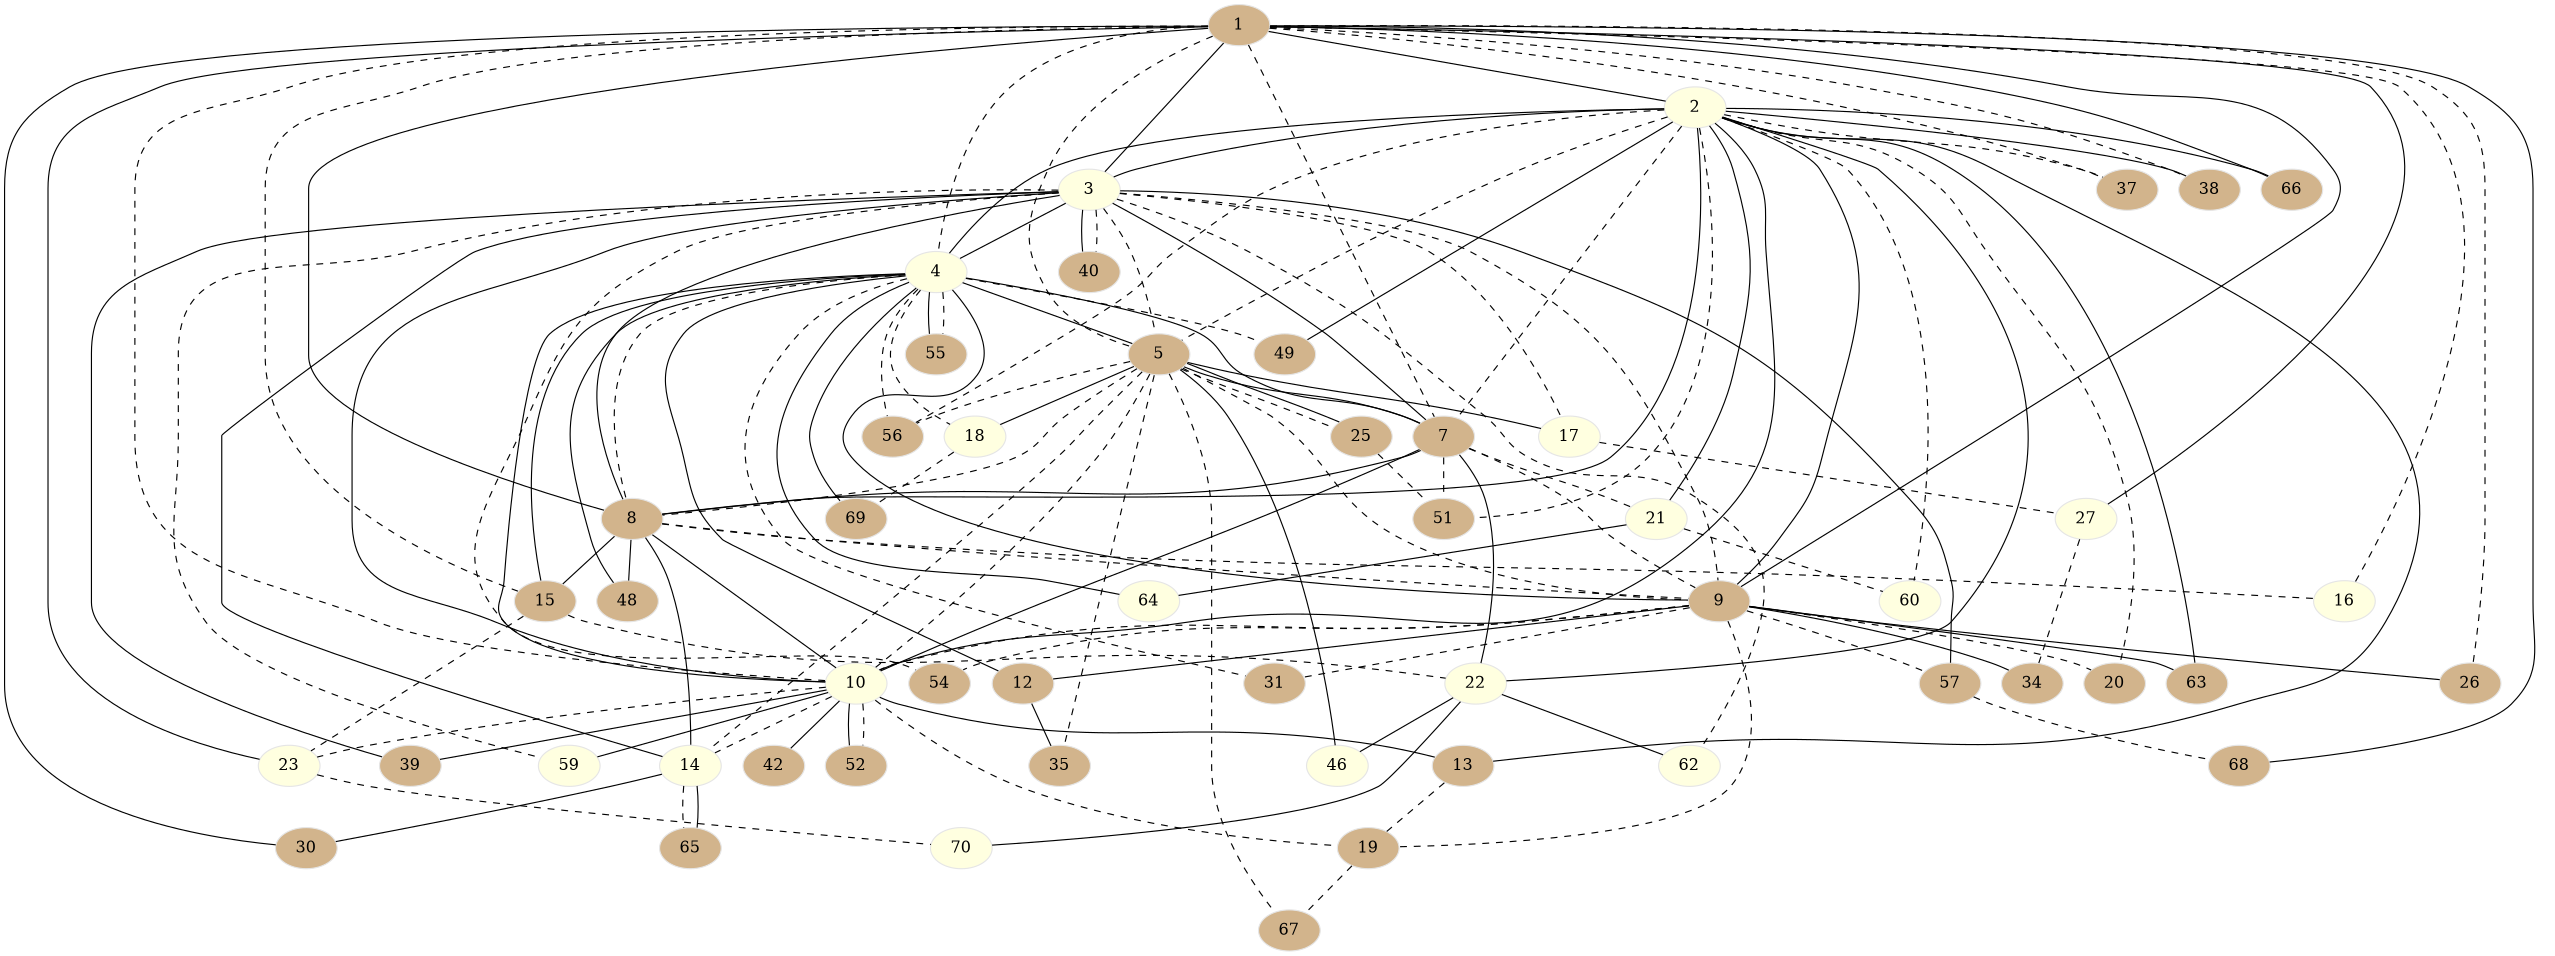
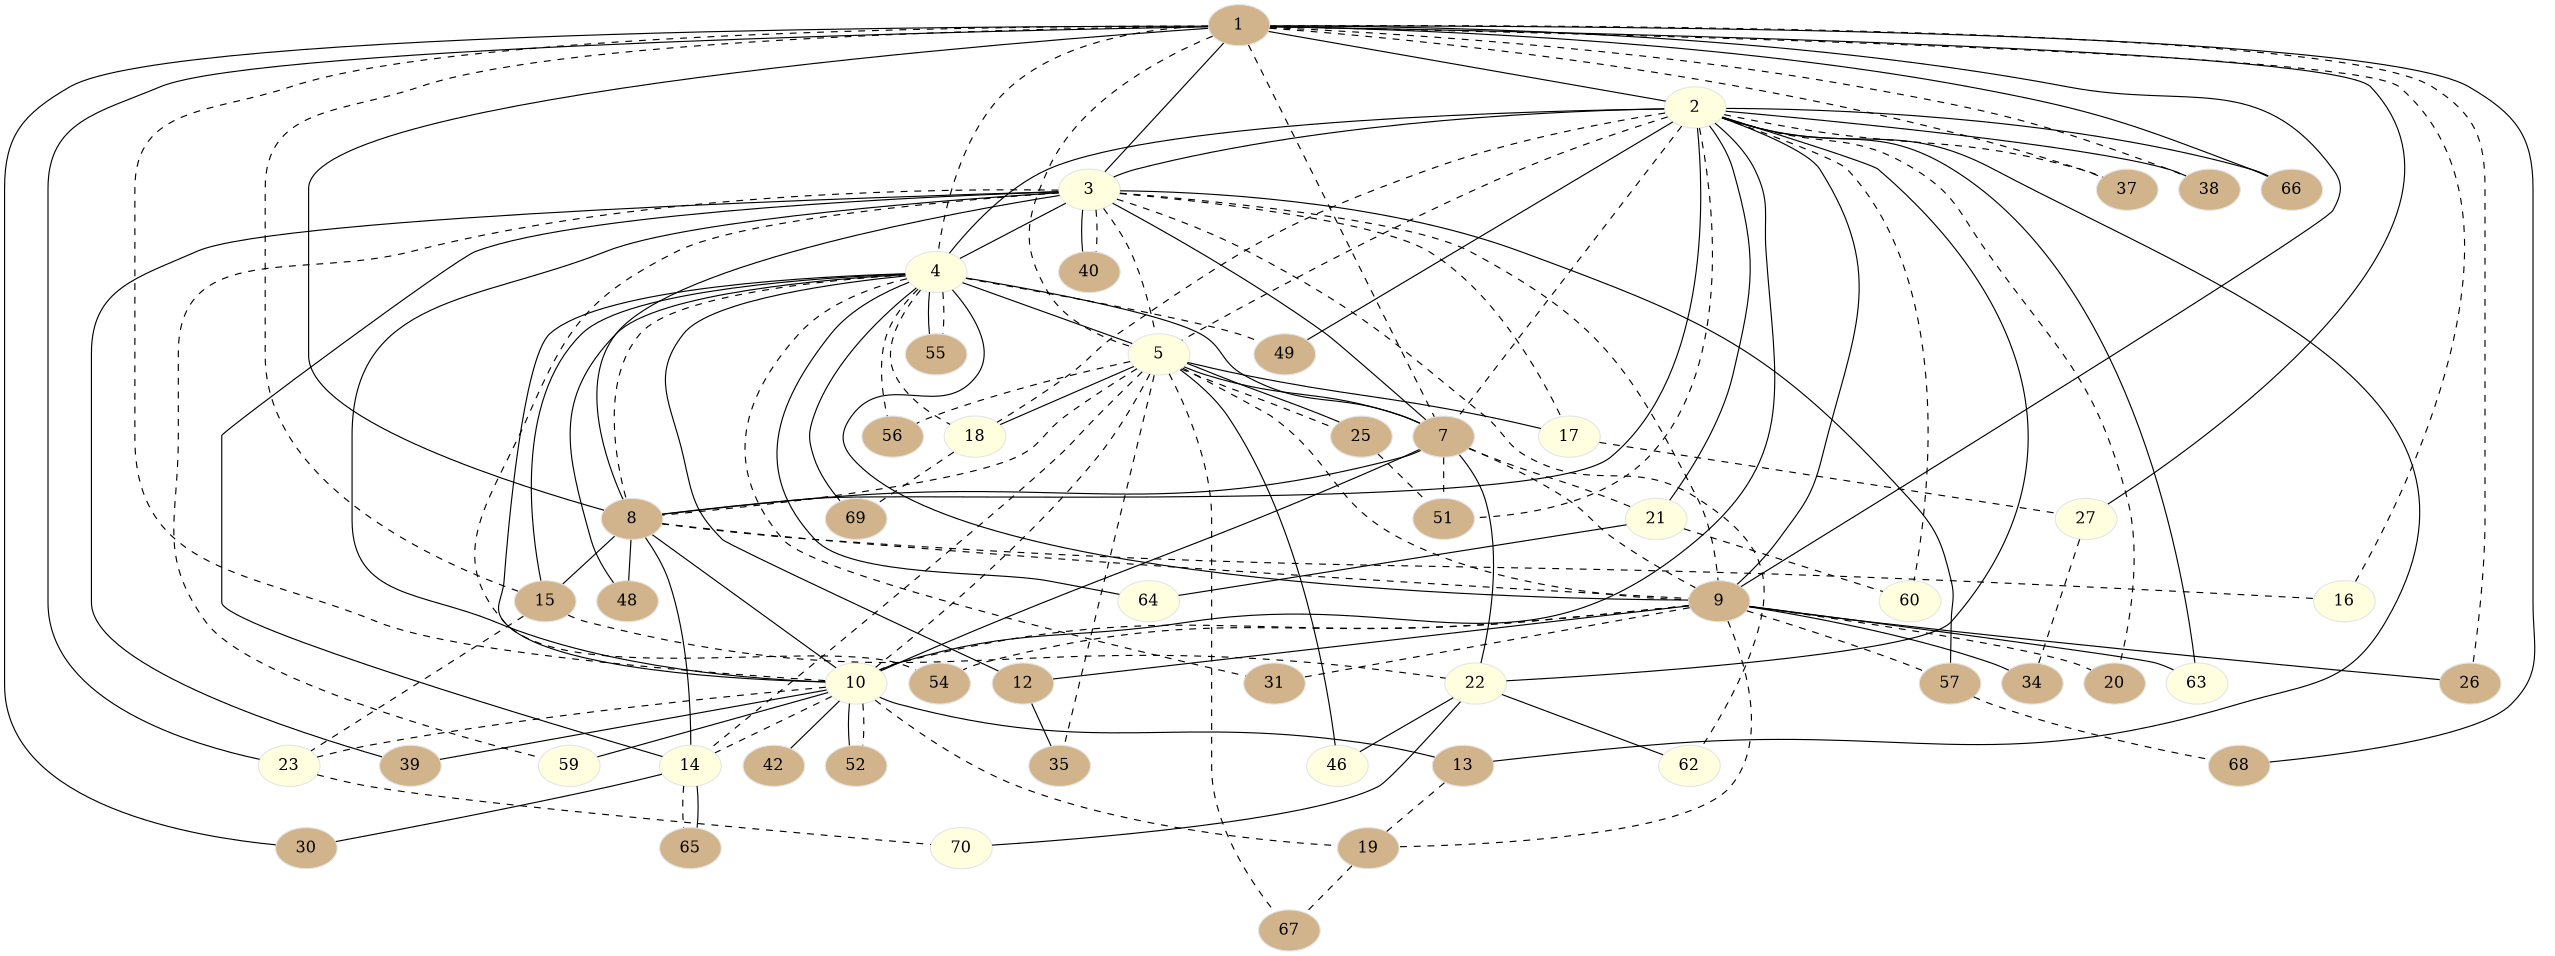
(1279, 185) -> (1291, 226)
(1159, 354) -> (1159, 354)
(2197, 684) -> (2197, 684)
